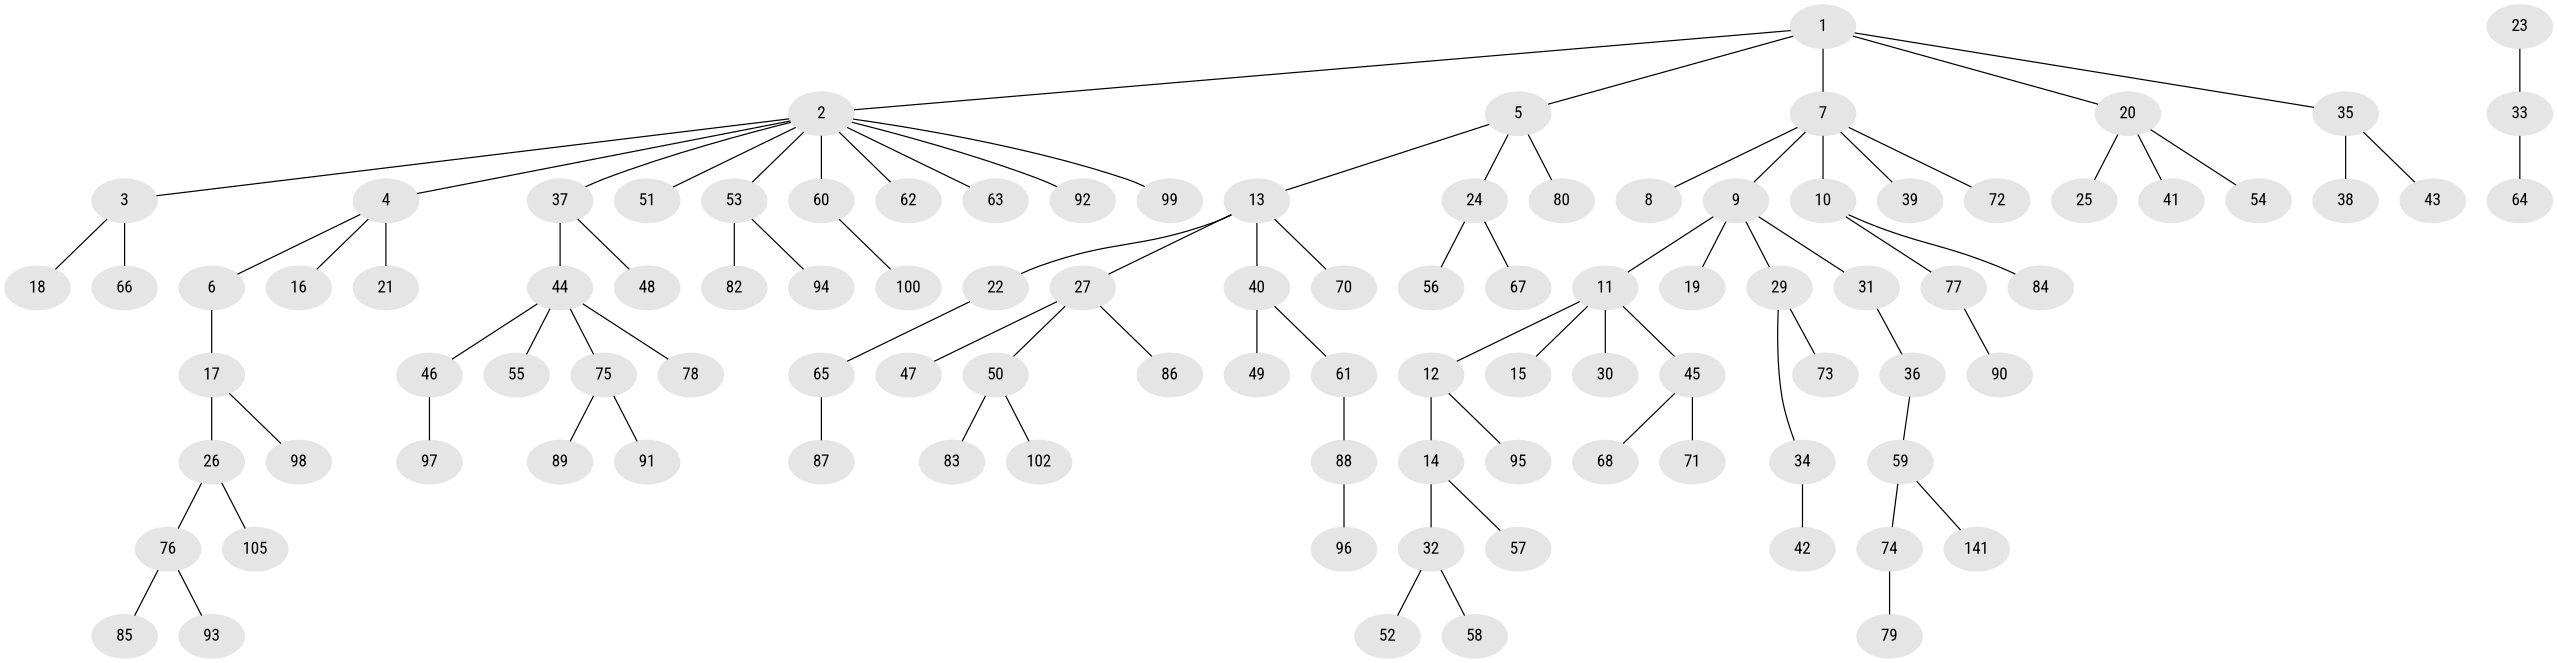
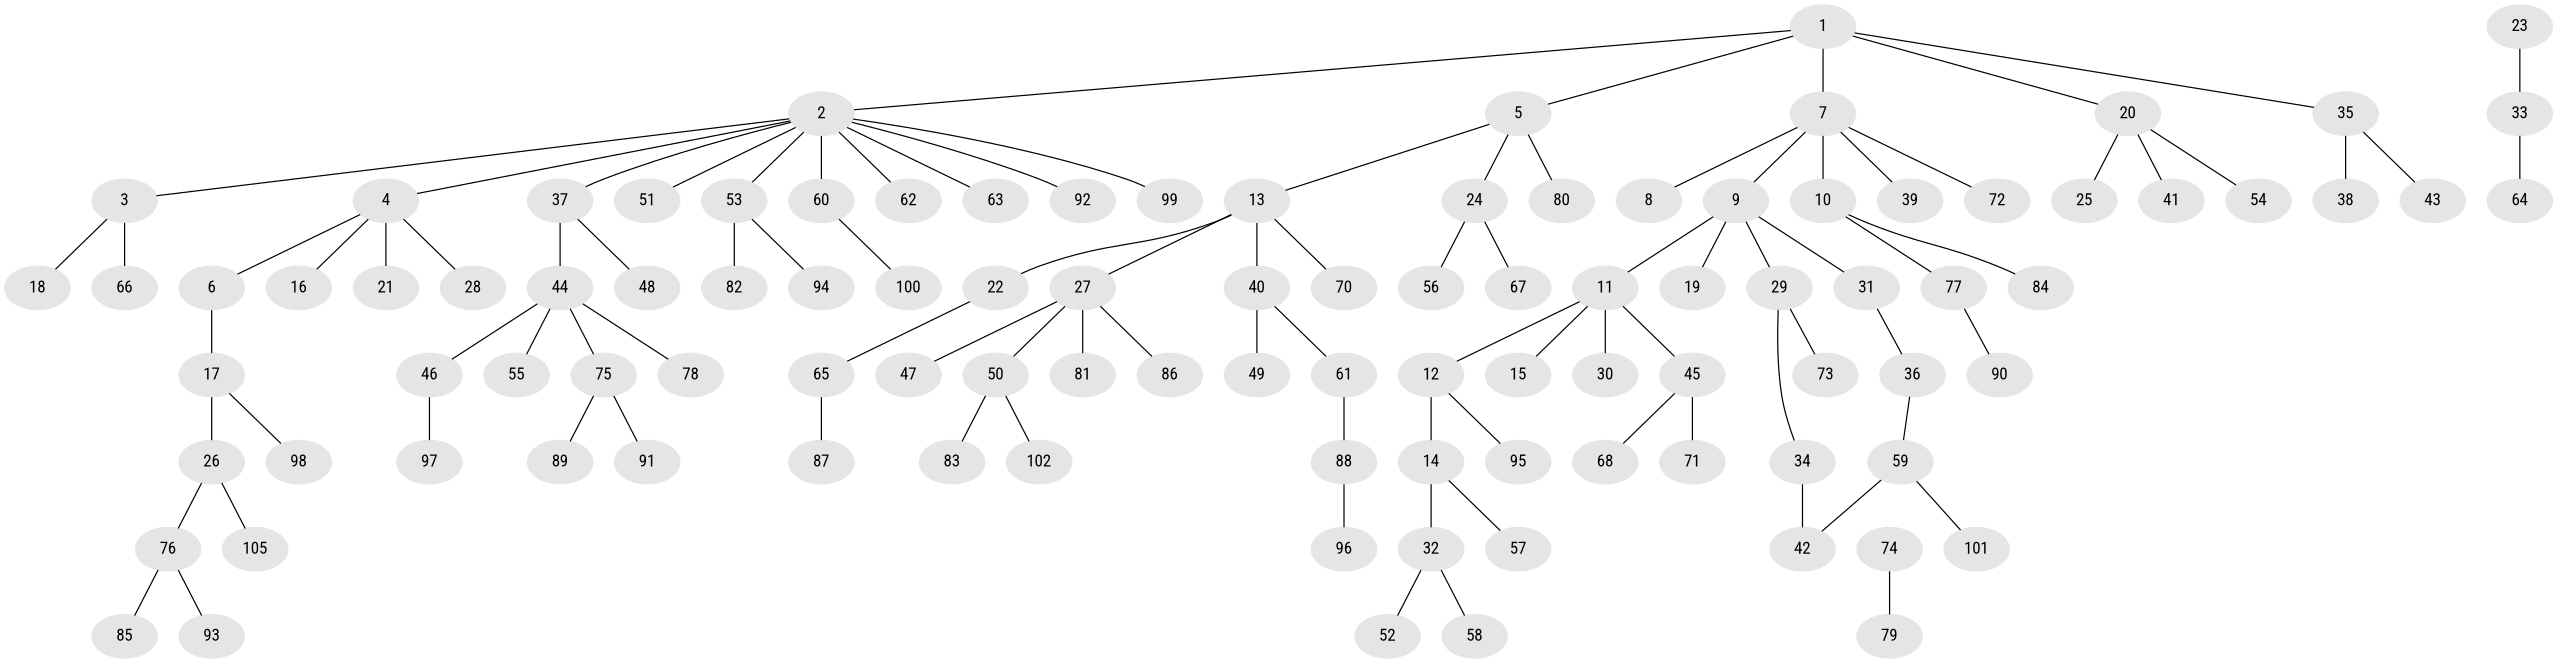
none -> (473, 288)
none -> (1083, 375)
(1895, 505) -> (1851, 506)
(1977, 549) -> (1977, 549)
